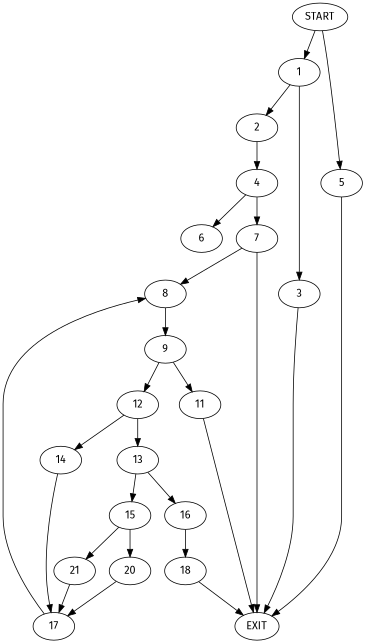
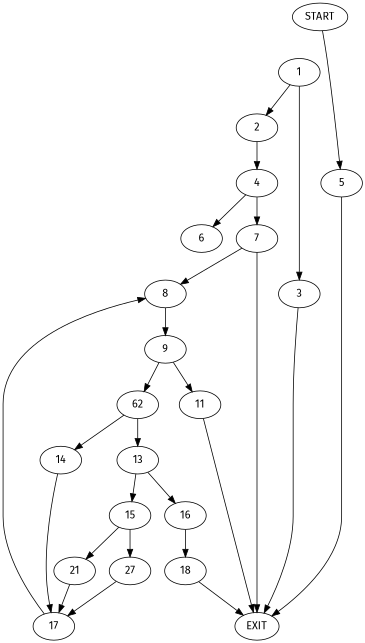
(311, 41) -> none
(138, 405) -> (138, 405)
(130, 571) -> (130, 571)
